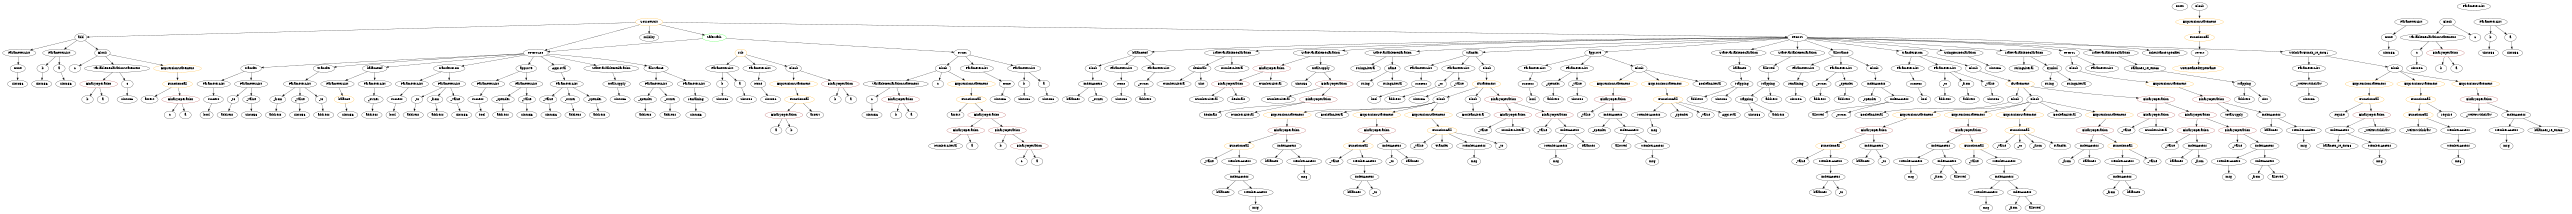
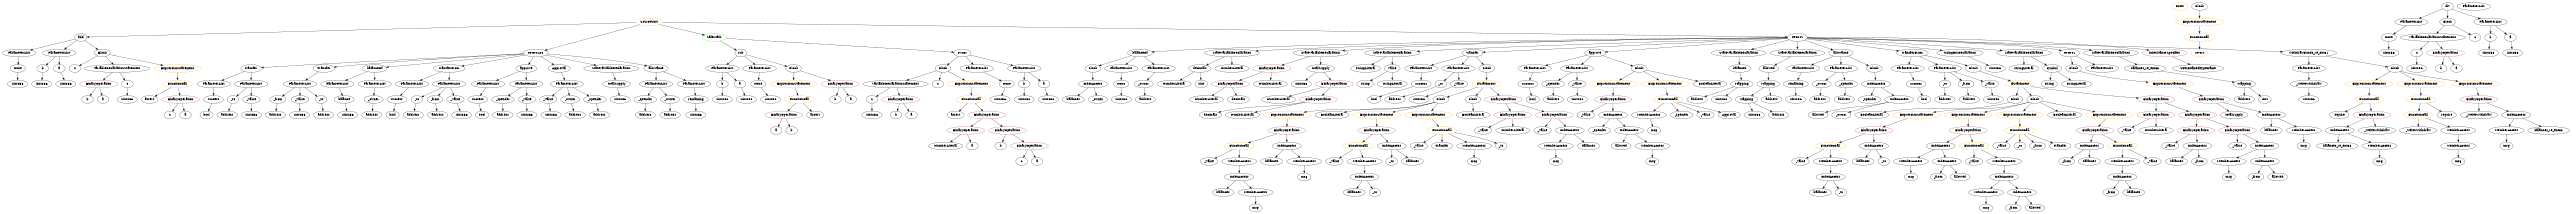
(2180, 6) -> (2180, 6)
none -> (2447, 6)
(649, 37) -> none
(626, 45) -> (727, 45)
(741, 53) -> (741, 53)
(2165, 53) -> (2165, 53)
(2199, 53) -> (2199, 53)
(2199, 60) -> (2180, 60)
(1392, 68) -> (1392, 68)
(2198, 68) -> (2198, 68)
(344, 99) -> (344, 99)
